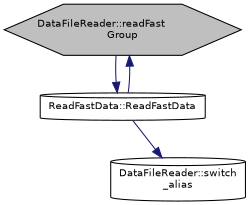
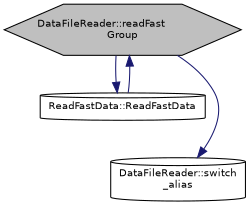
(144, 135) -> (216, 96)
